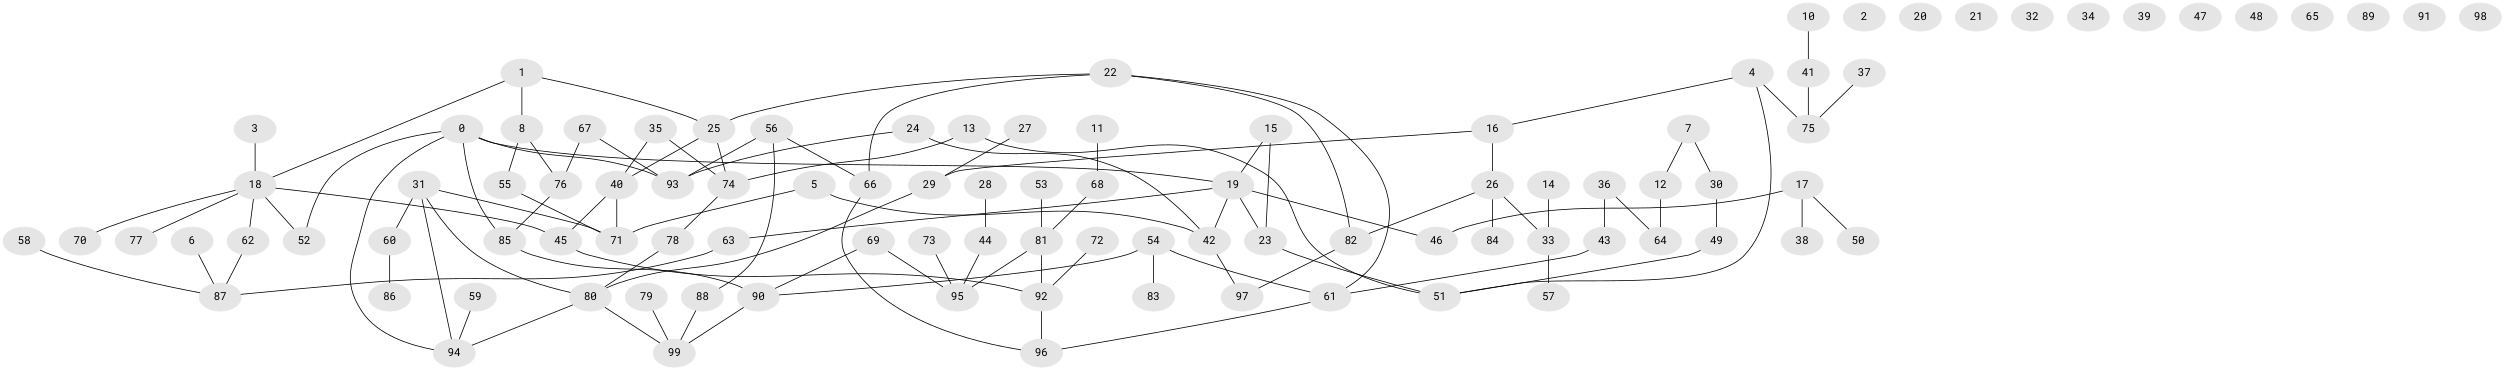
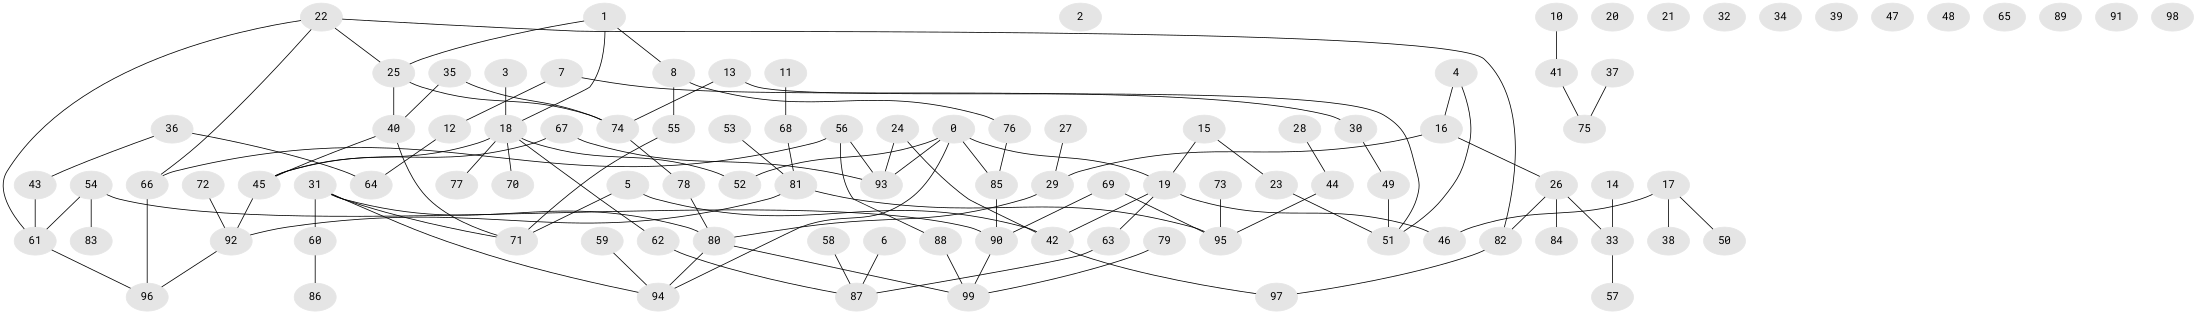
(1780, 101) -> none
(571, 161) -> (438, 157)
(1249, 213) -> none
